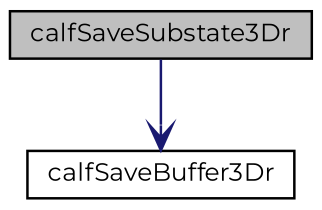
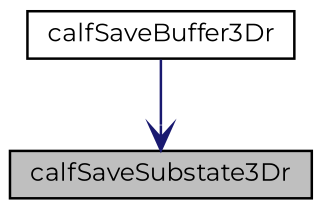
(161, 92) -> (161, 92)
